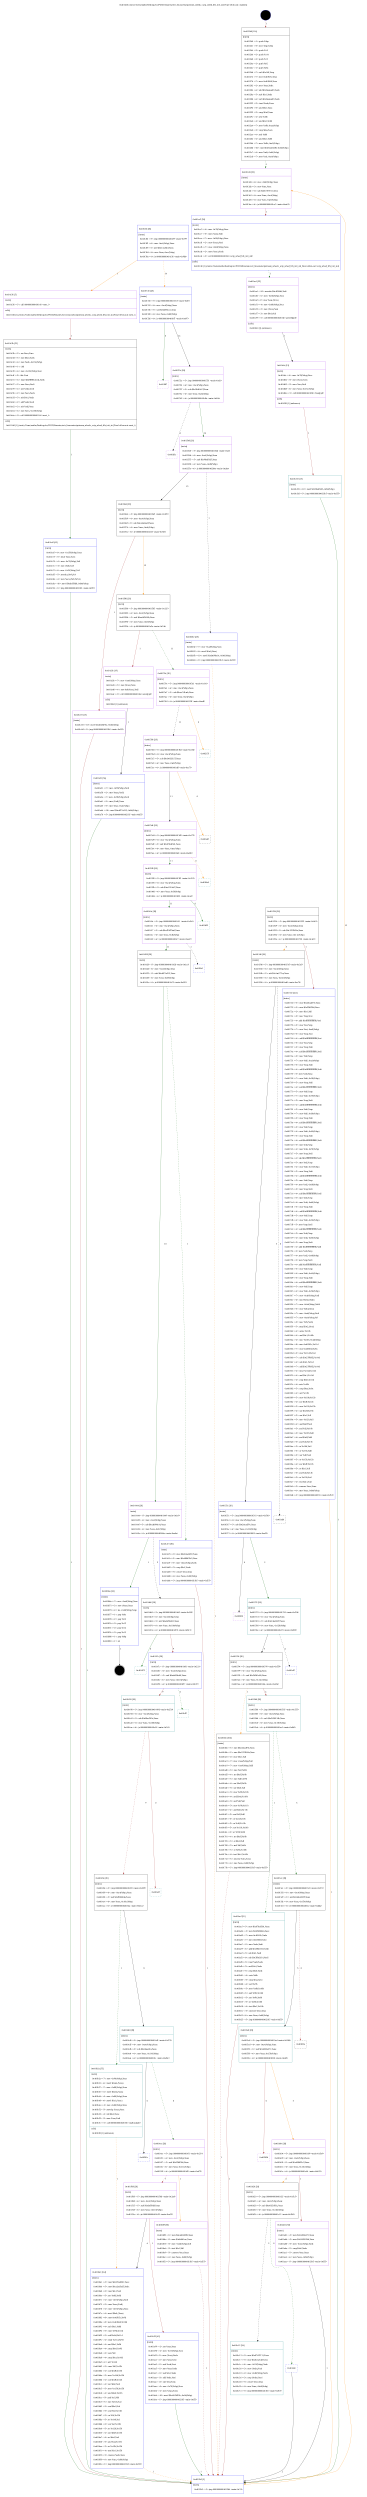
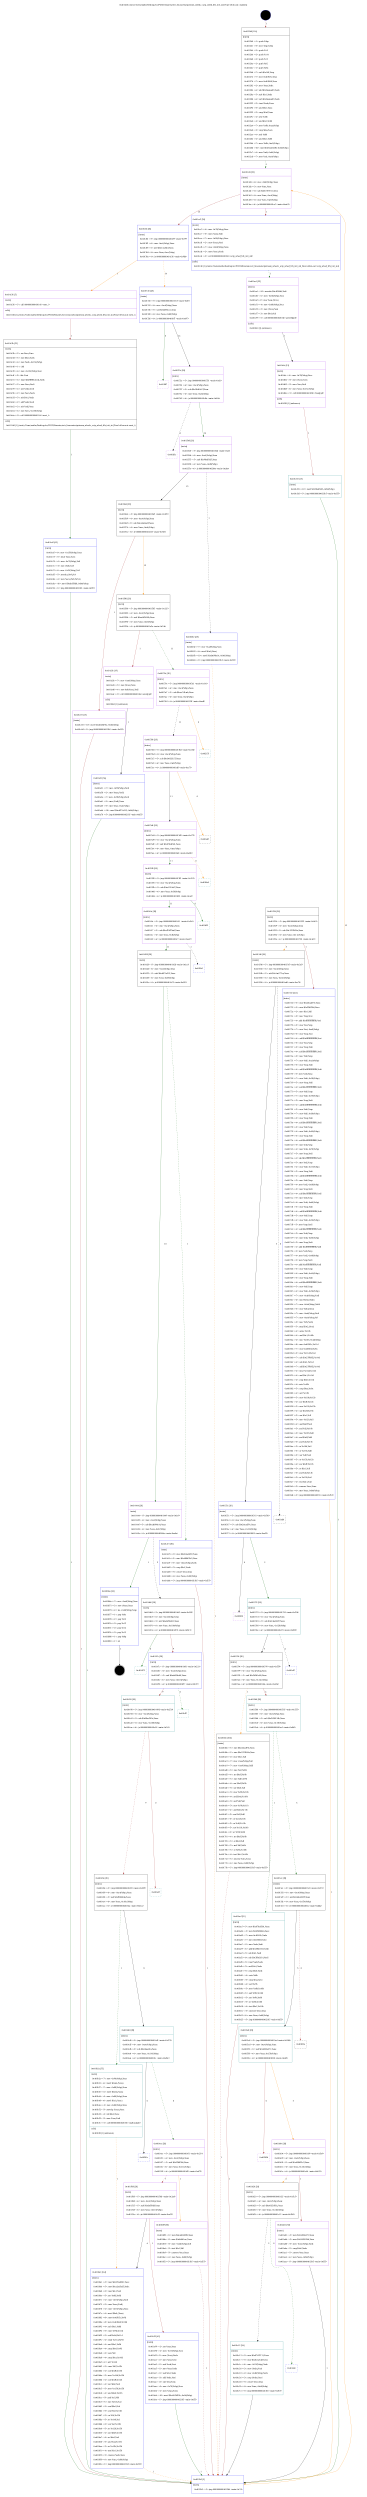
none -> (208, 206)
(292, 2442) -> (243, 2436)
